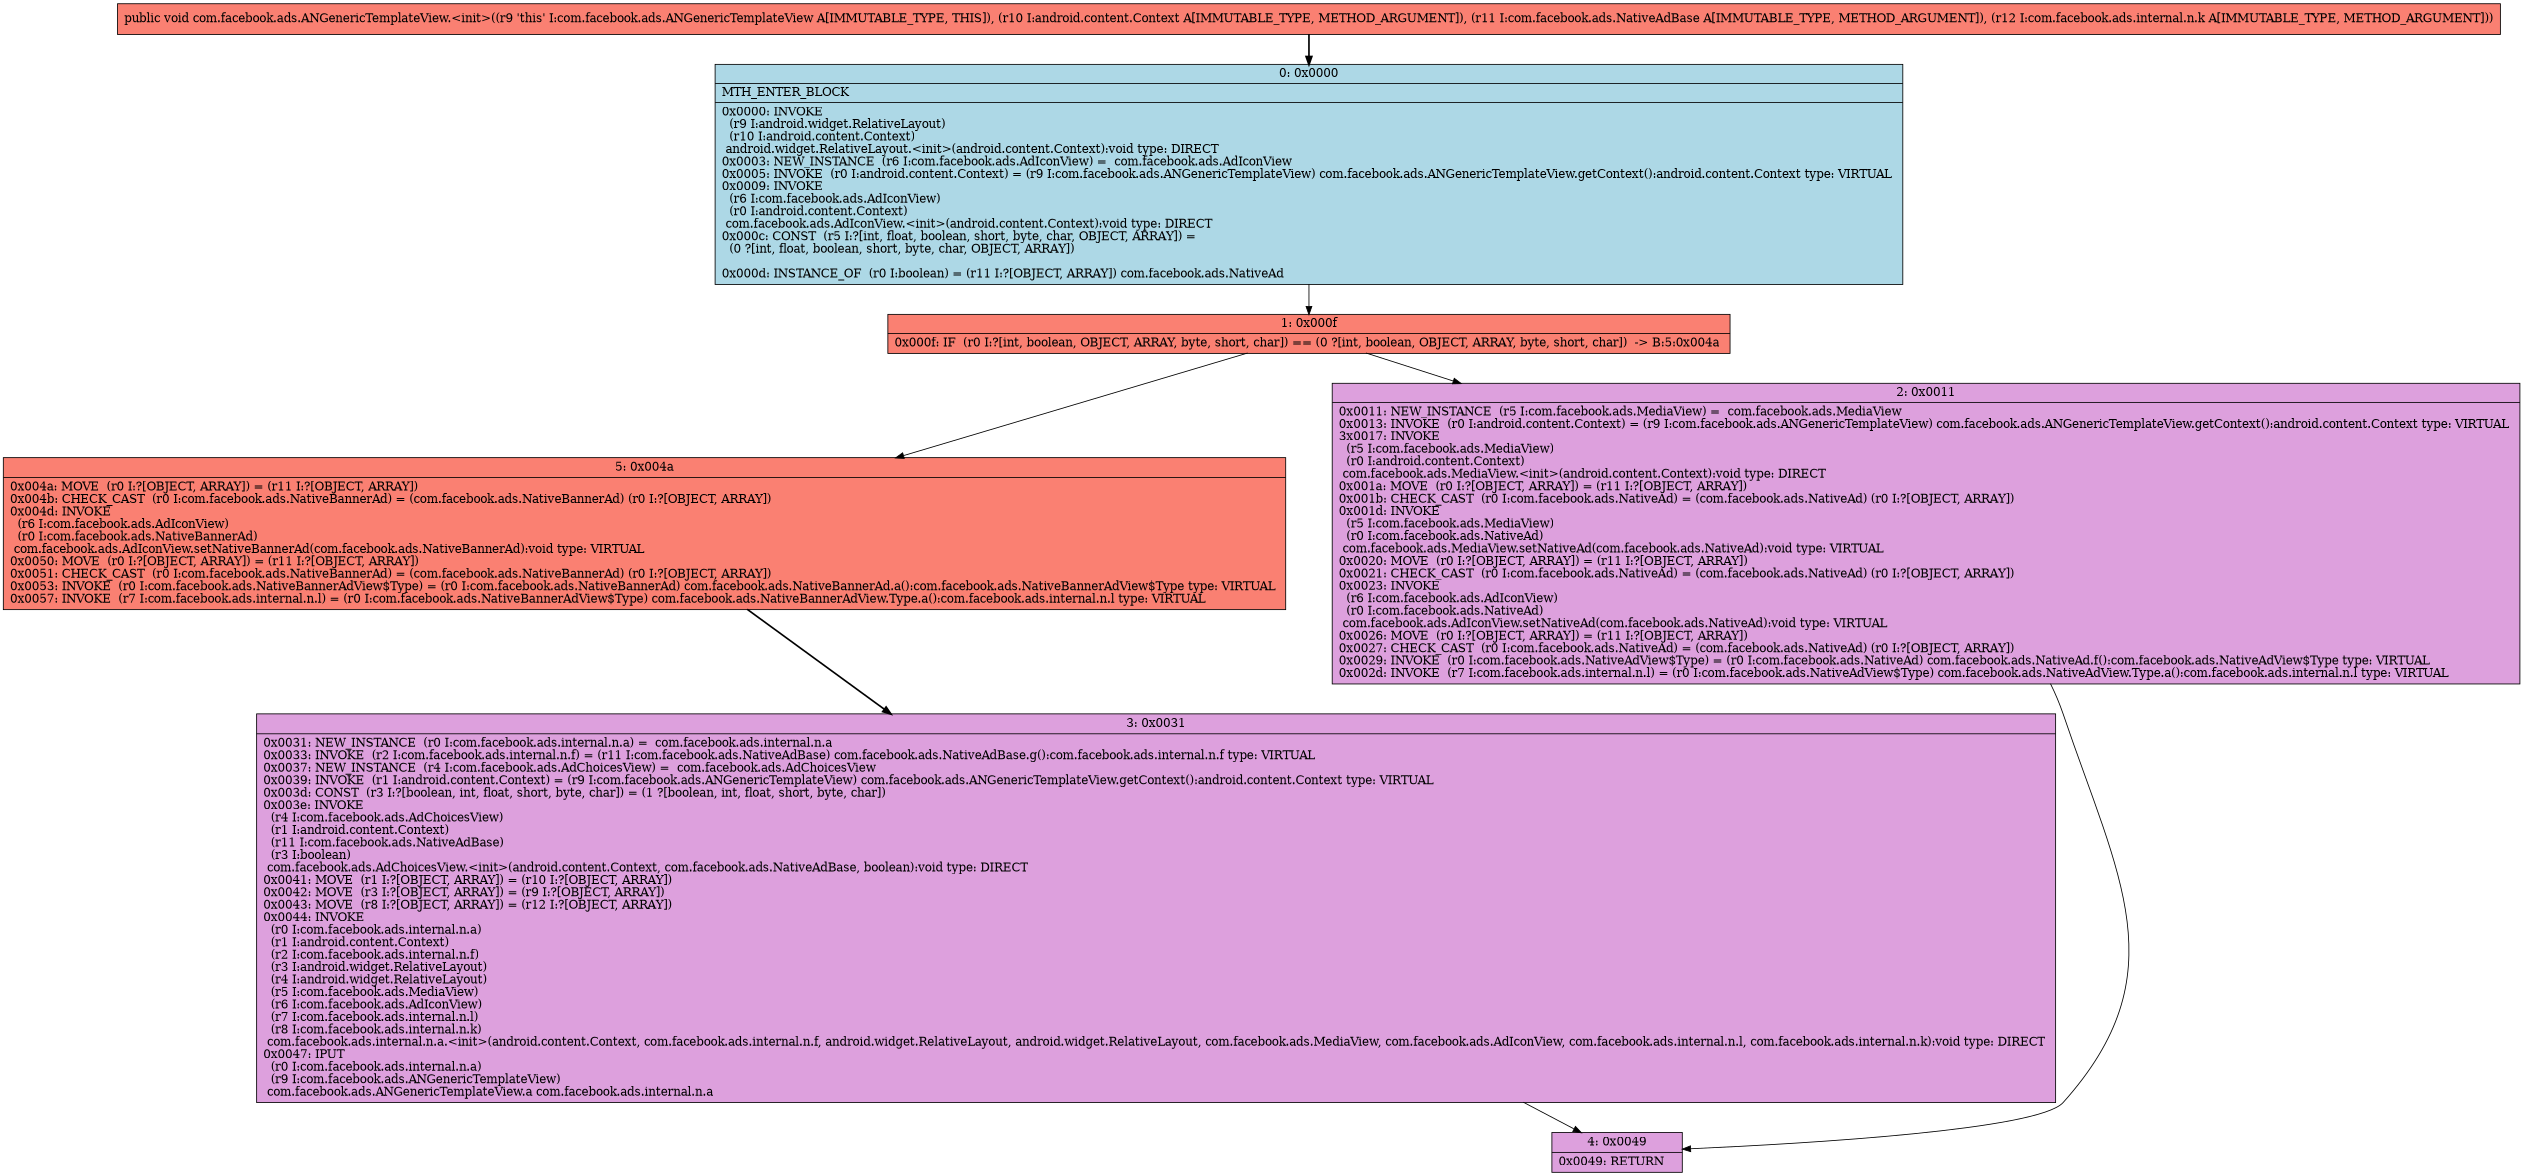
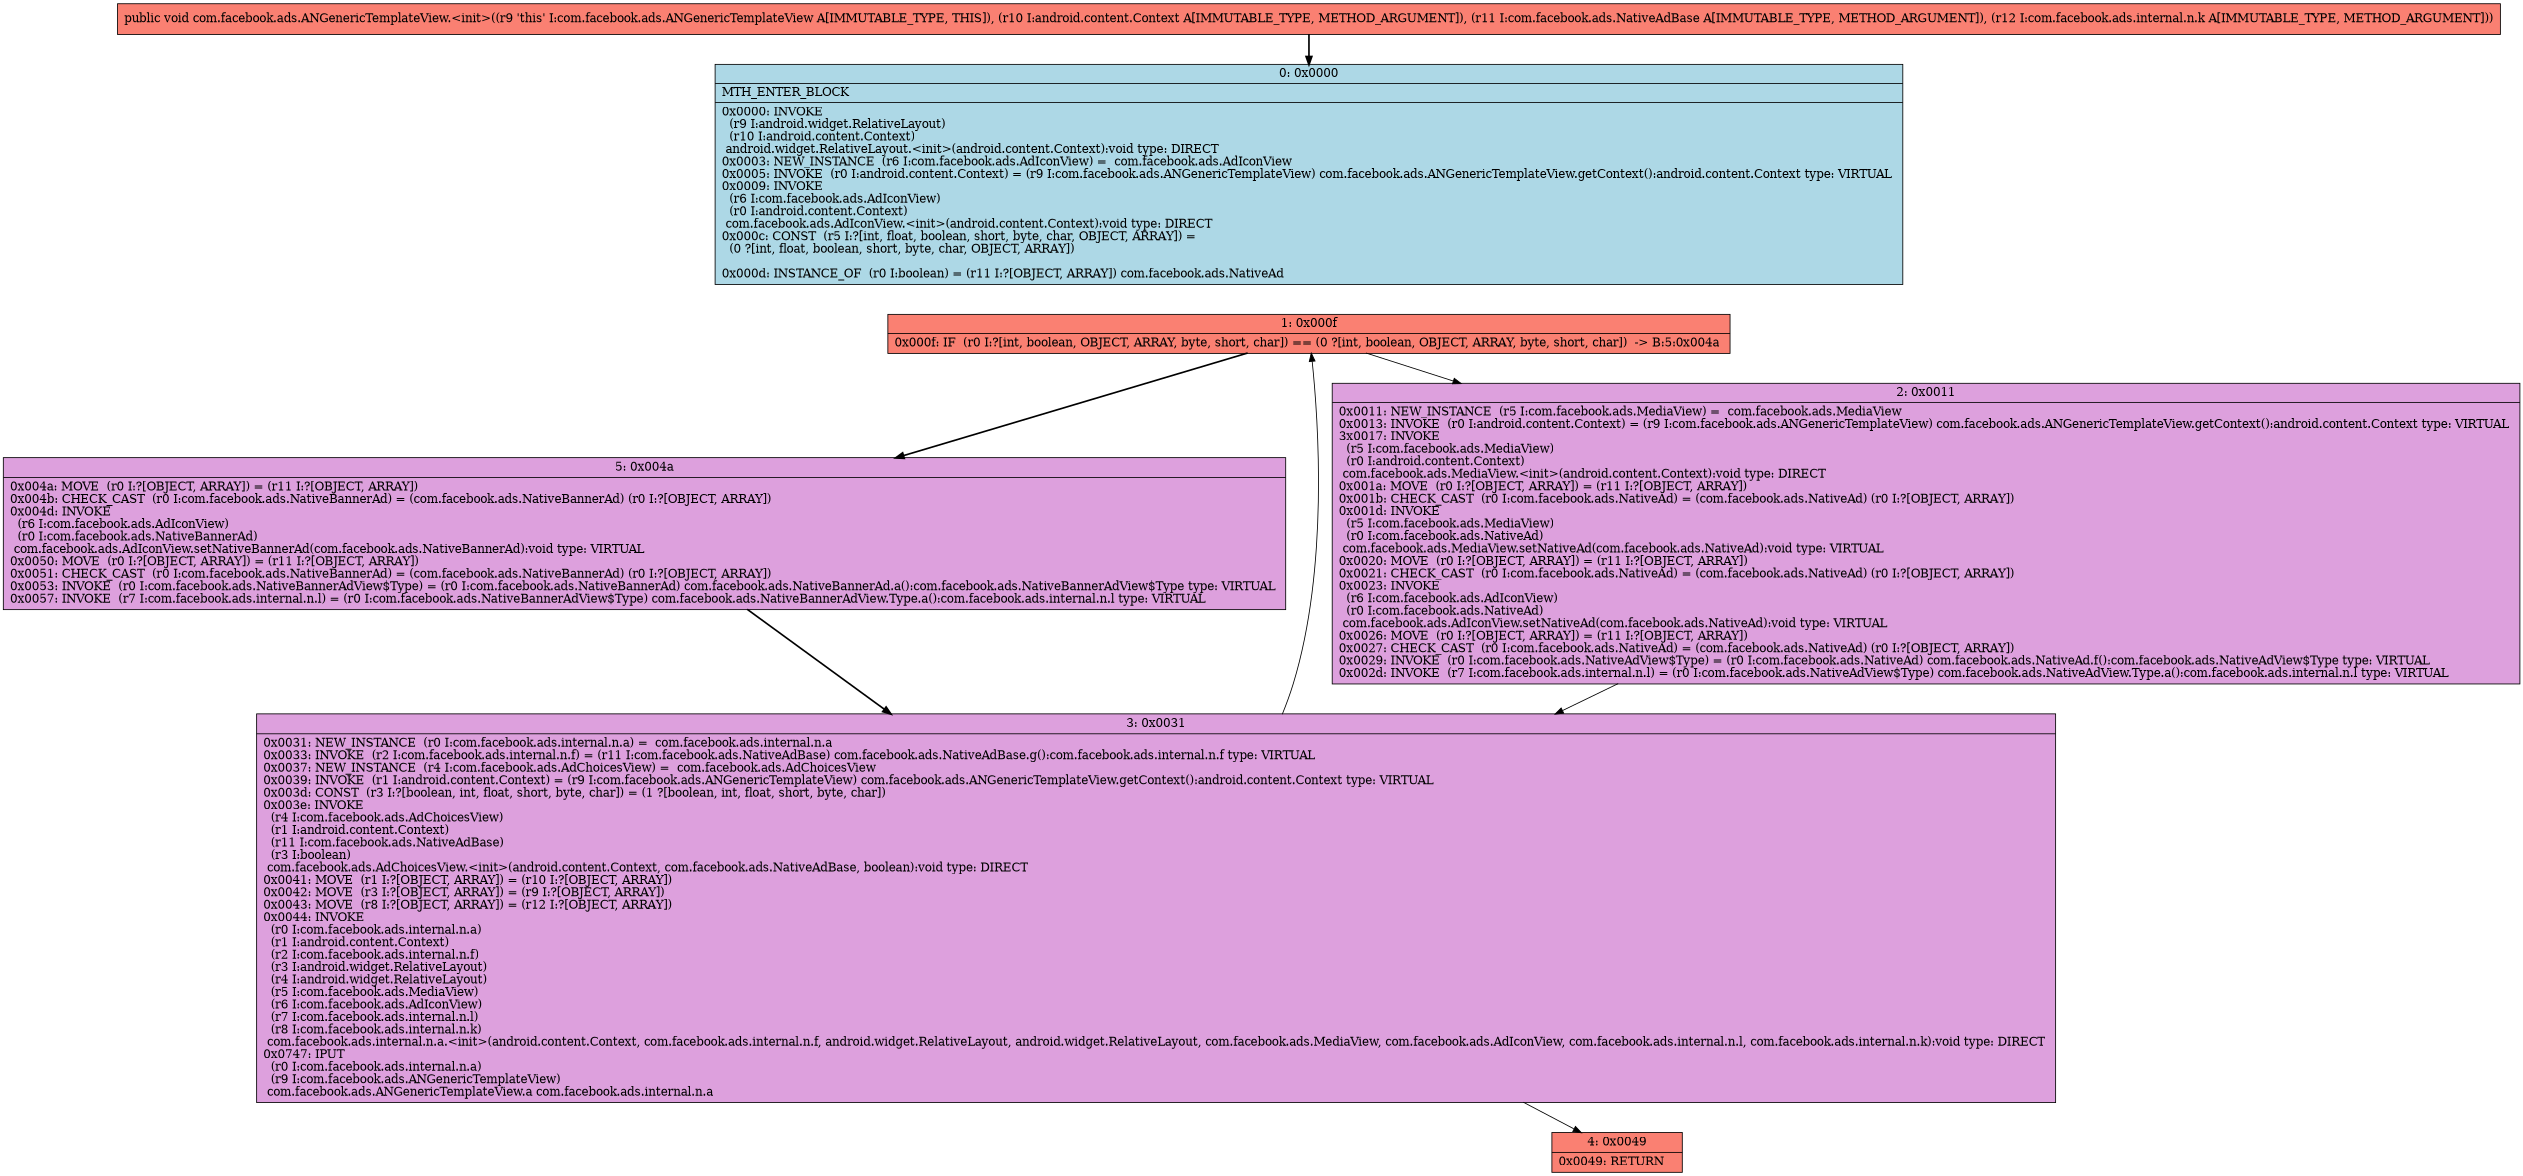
(1309, 295) -> (1317, 540)
(1076, 404) -> (1076, 404)
(645, 534) -> (645, 534)
(308, 1055) -> (308, 1055)
(2085, 1074) -> (1590, 697)
(1617, 1152) -> (1617, 1152)
